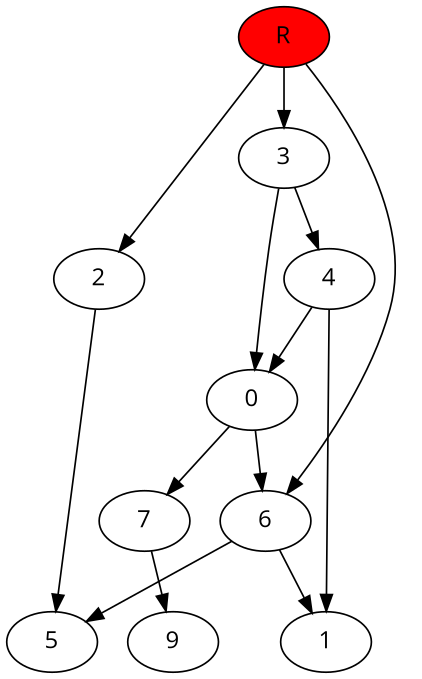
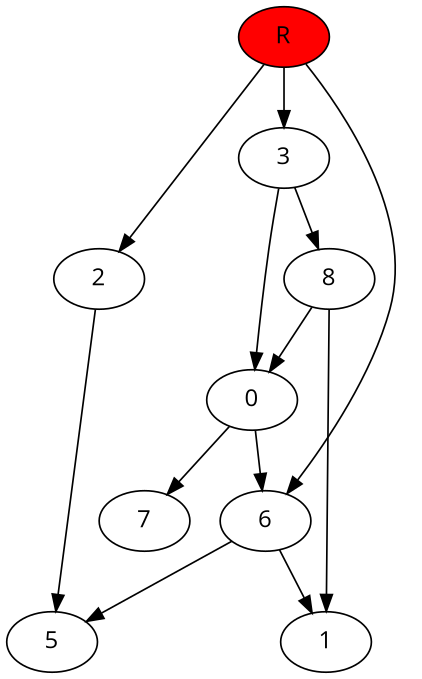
(329, 279) -> (329, 279)
(173, 642) -> none
